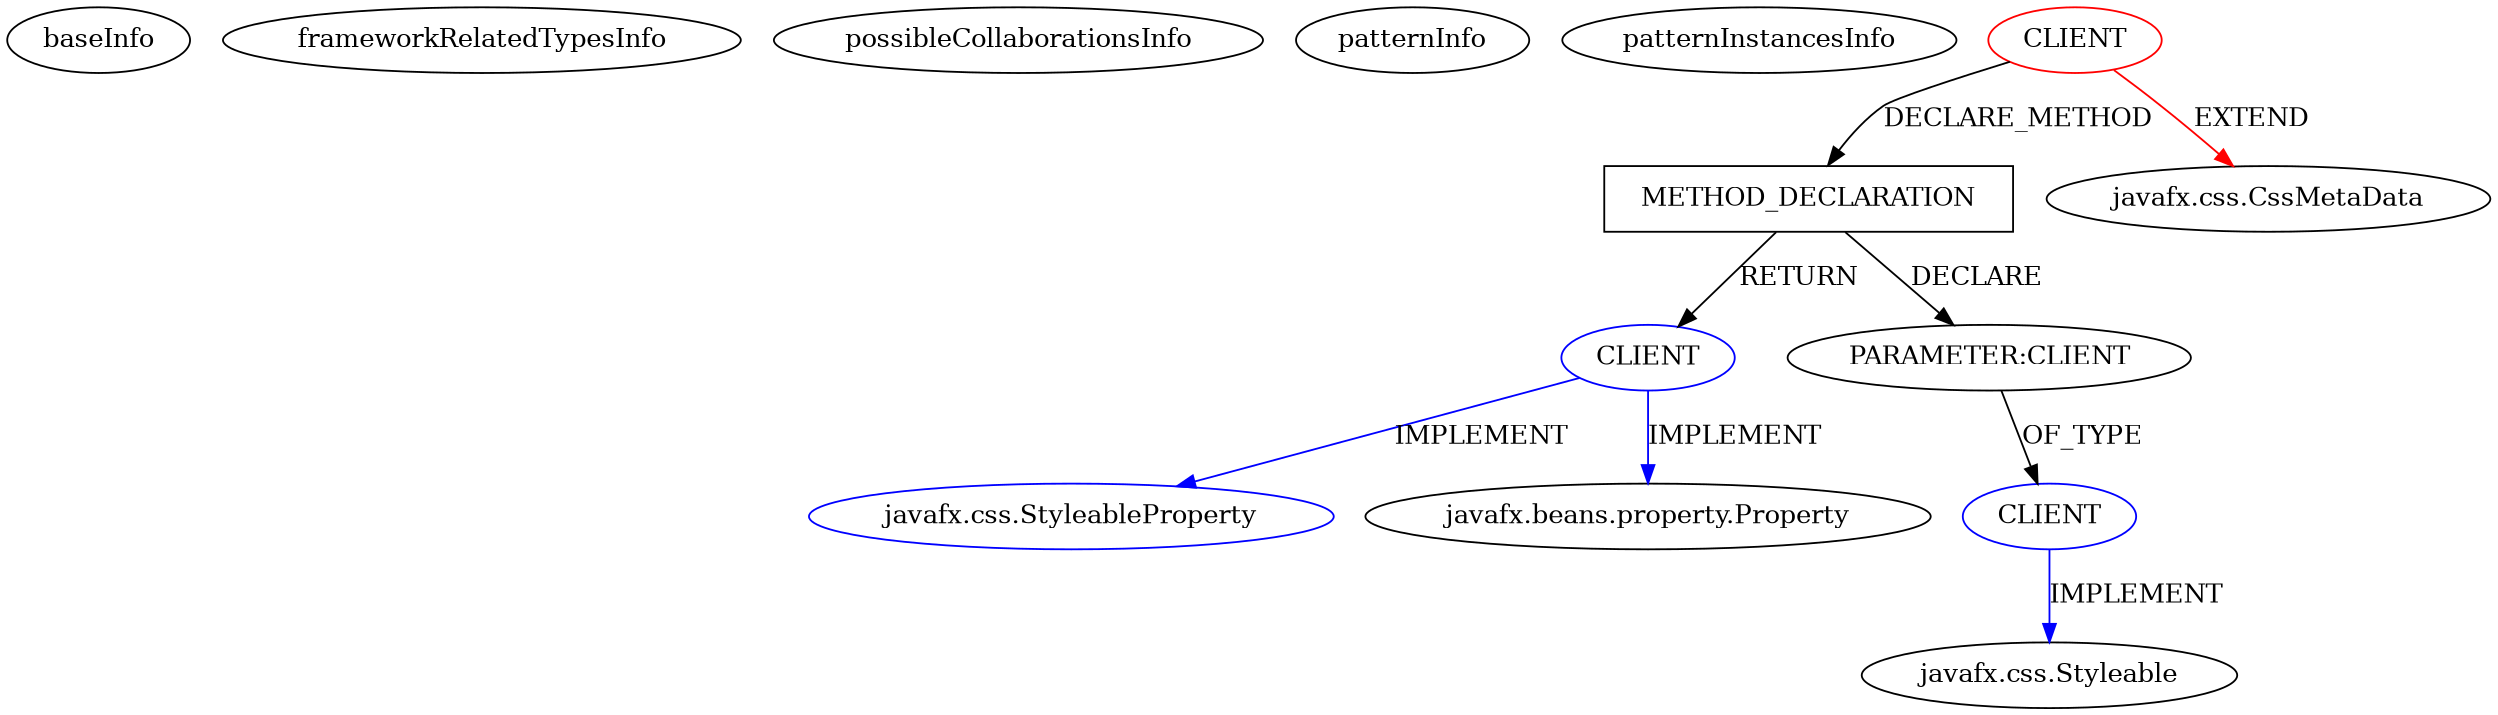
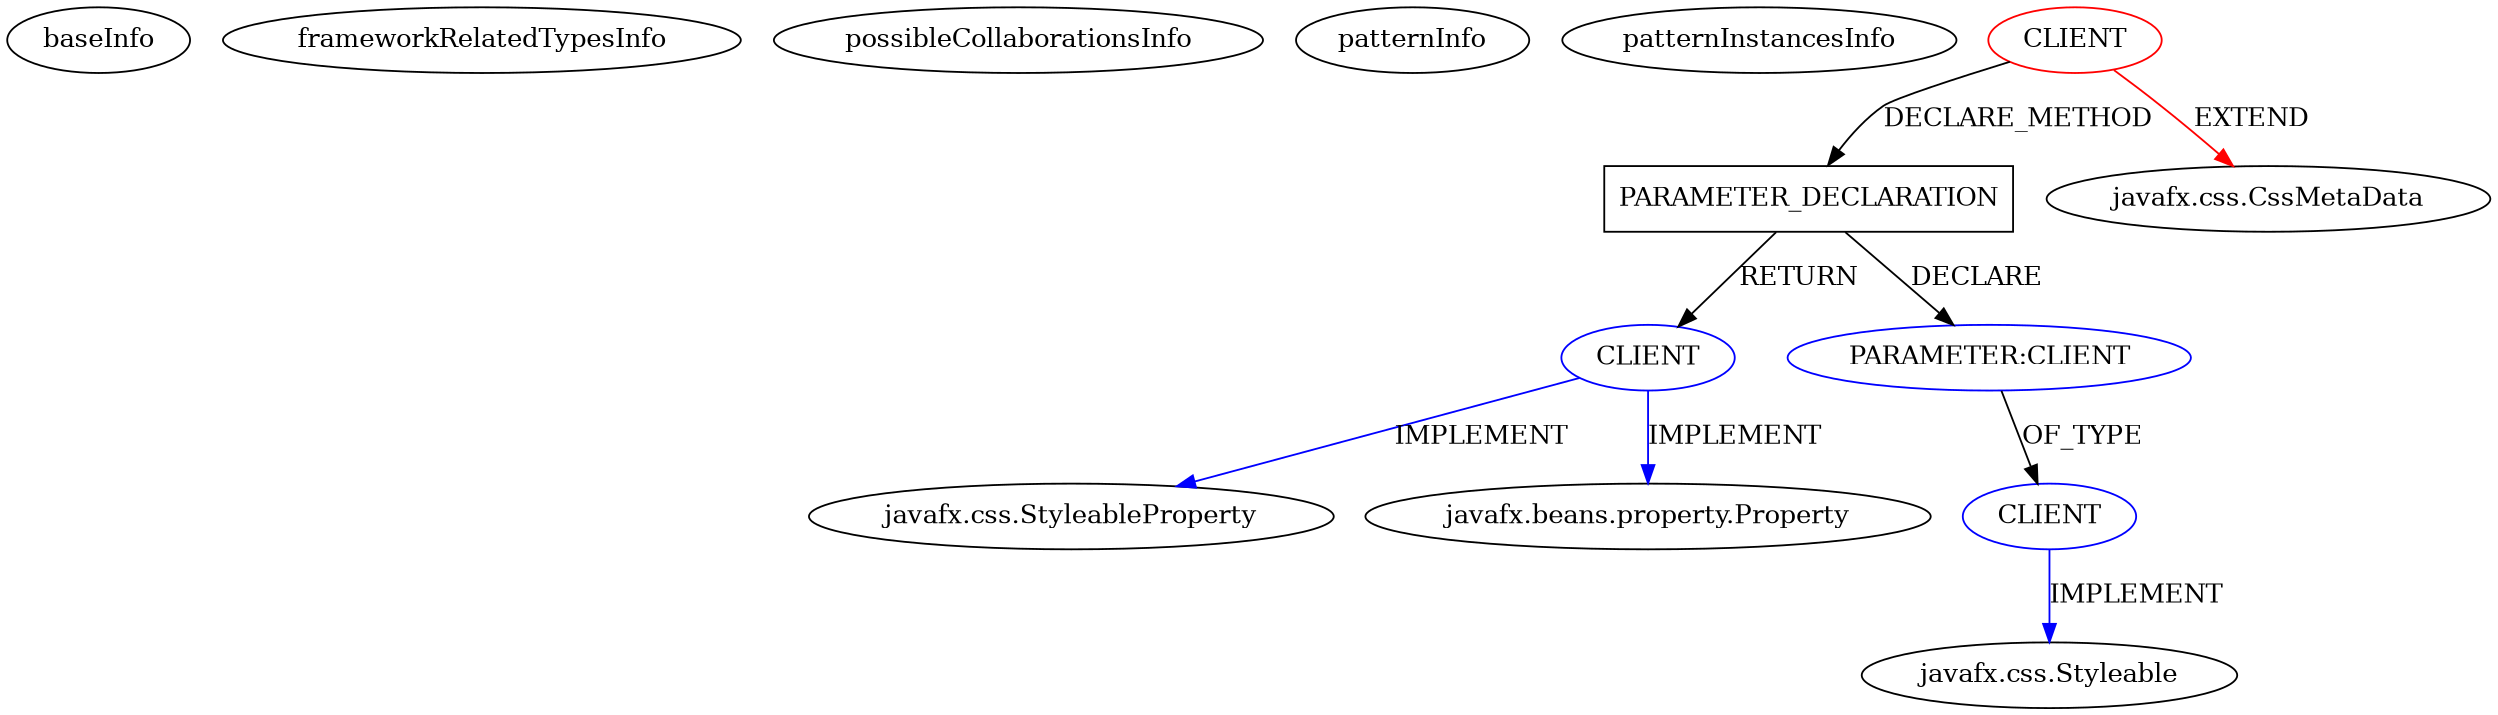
(1809, 199) -> (1809, 199)
(1989, 358) -> (1989, 358)
(1071, 516) -> (1071, 516)
